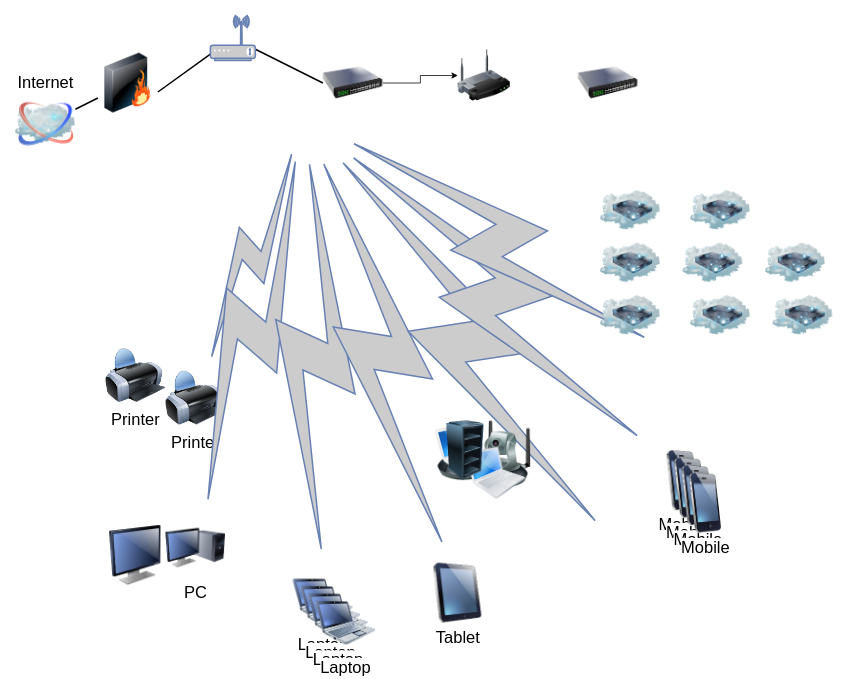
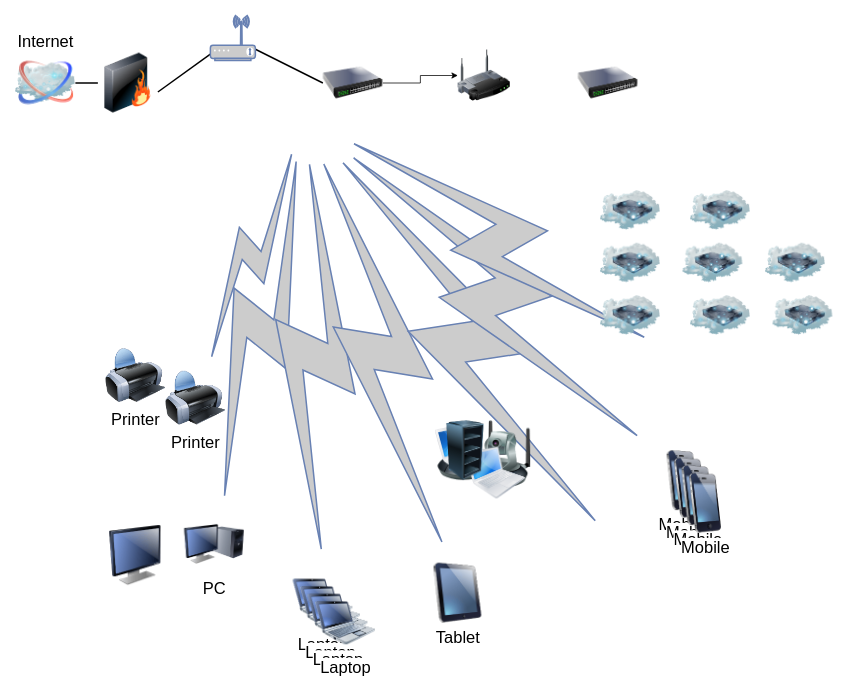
(45, 124) -> (45, 83)
(195, 548) -> (214, 544)
